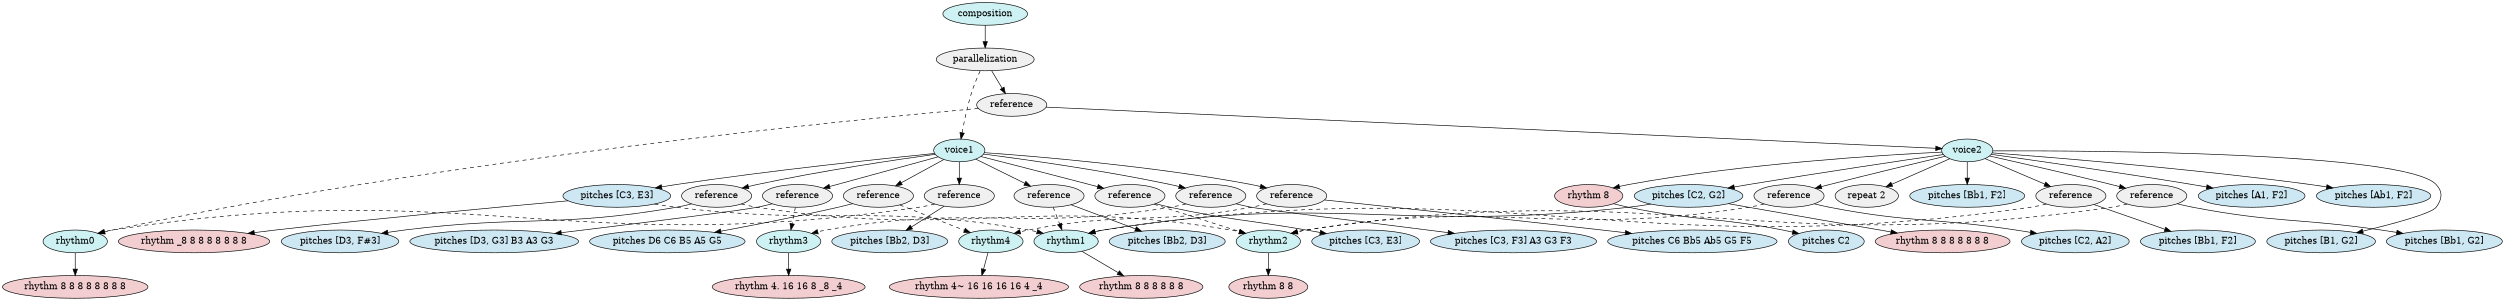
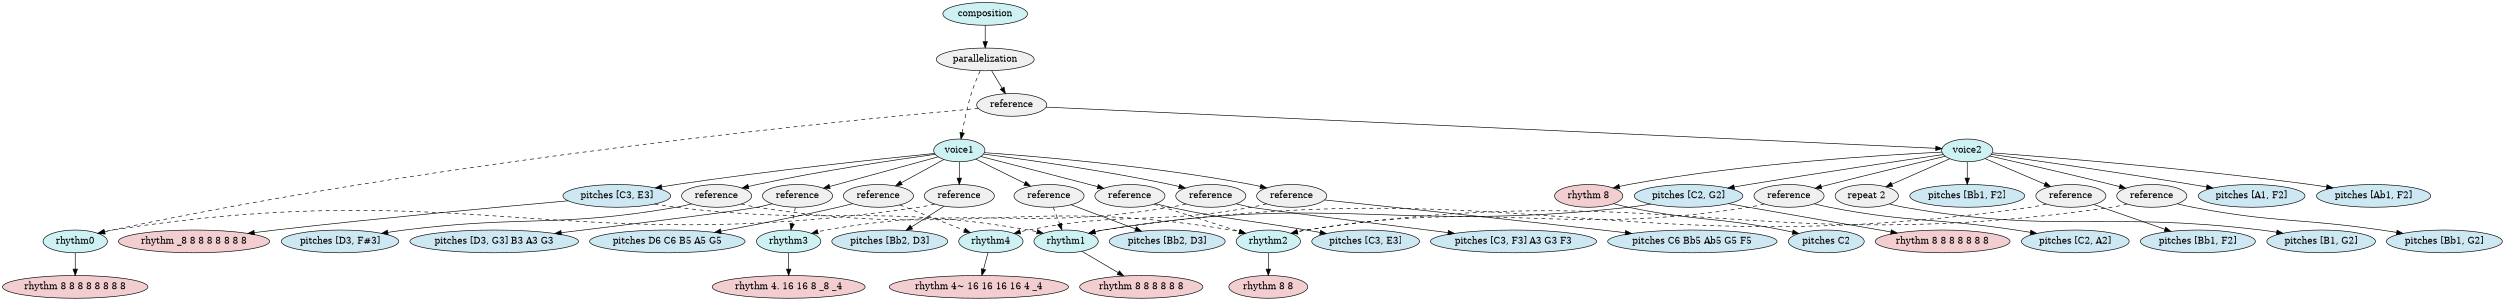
(2267, 157) -> (2083, 222)
